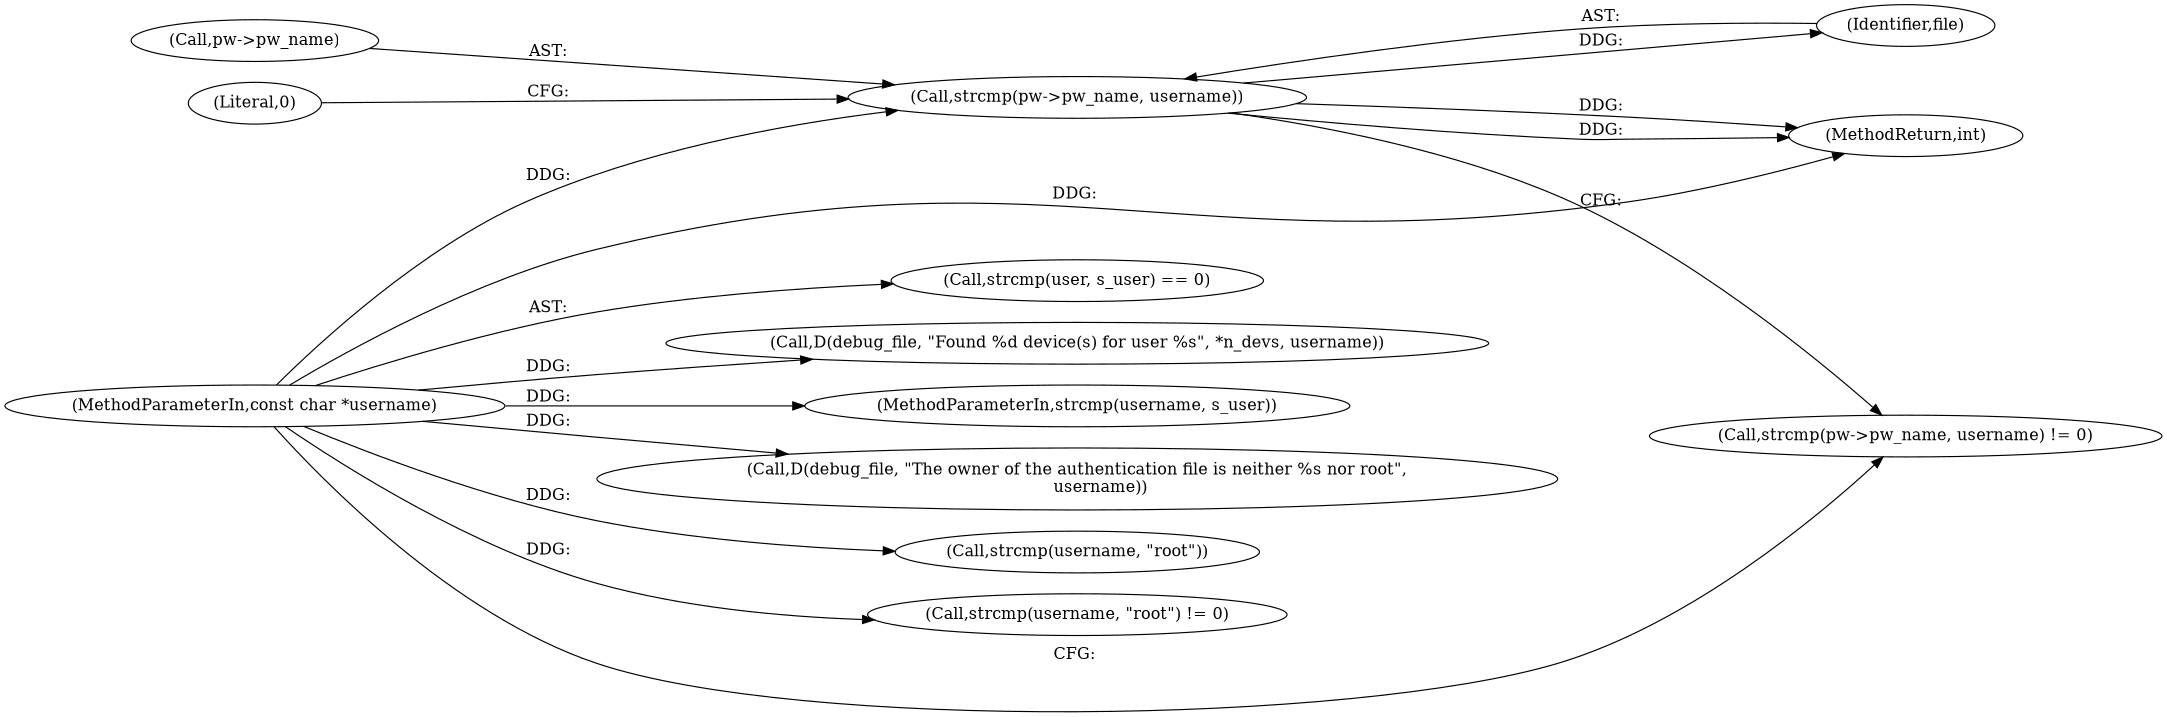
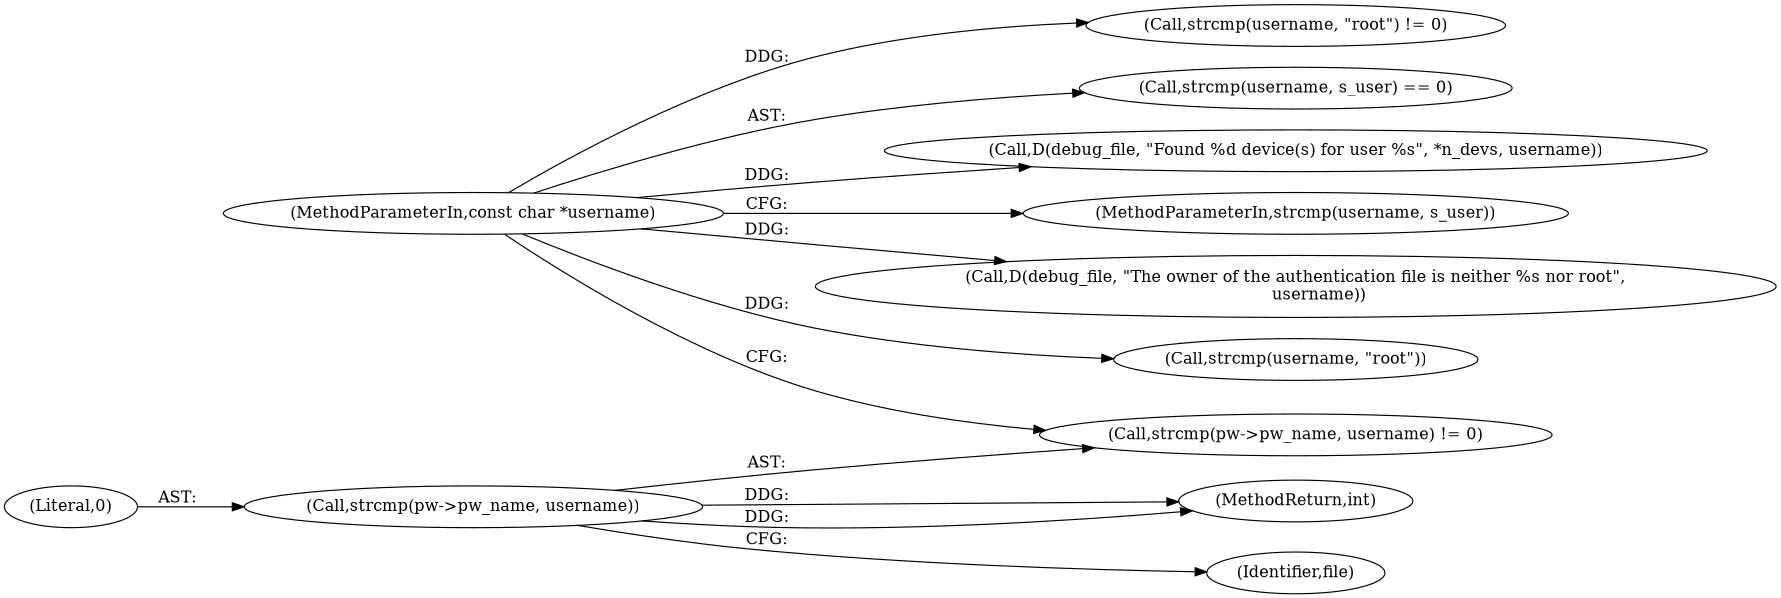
(1505, 35) -> none
(255, 41) -> none
(1604, 41) -> (769, 540)
(551, 92) -> (180, 498)
(554, 190) -> none
(1604, 201) -> (769, 463)
(1048, 206) -> none
(1077, 281) -> (1296, 88)
(551, 397) -> (769, 205)
